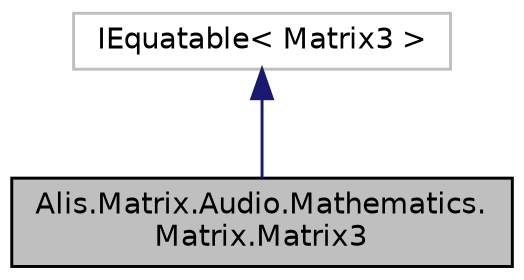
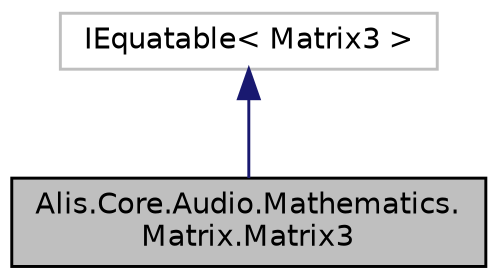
(262, 222) -> (249, 222)
